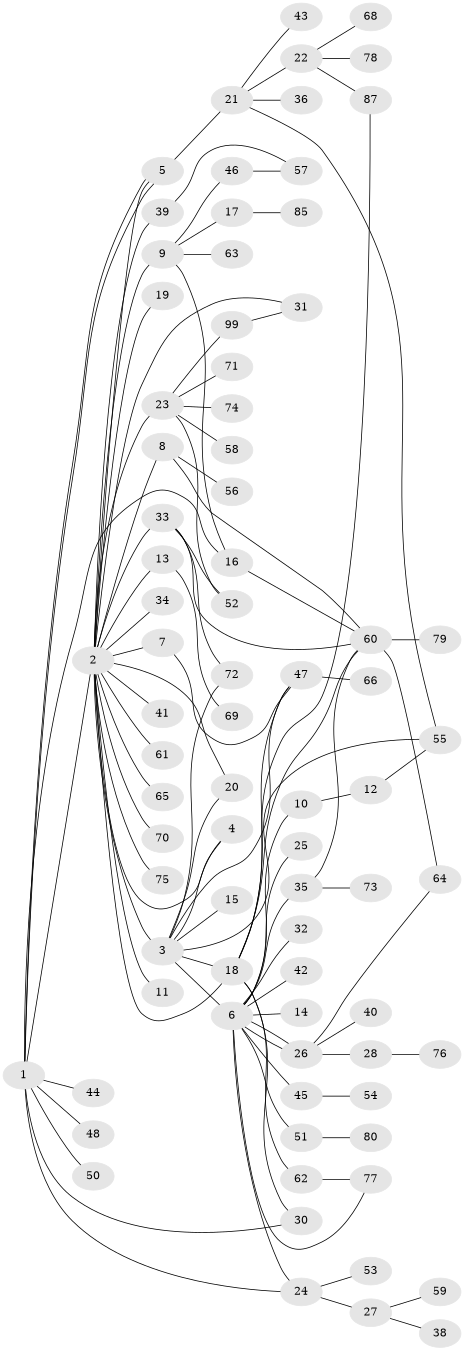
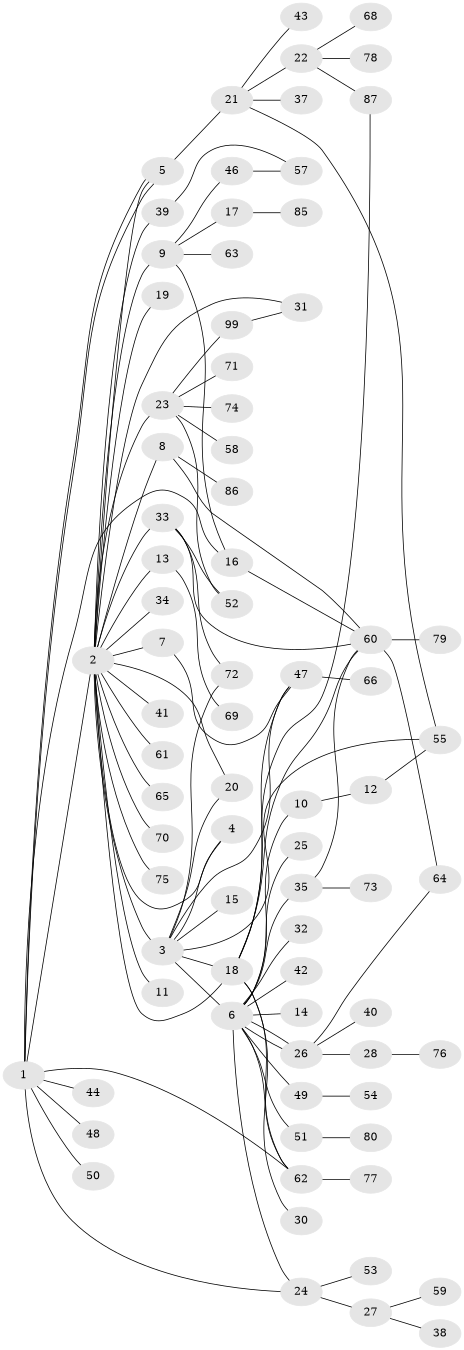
(301, 100) -> (301, 100)
(232, 492) -> (232, 492)
(301, 1096) -> (301, 1096)
(115, 1219) -> (174, 1096)
(277, 1238) -> (265, 1099)
